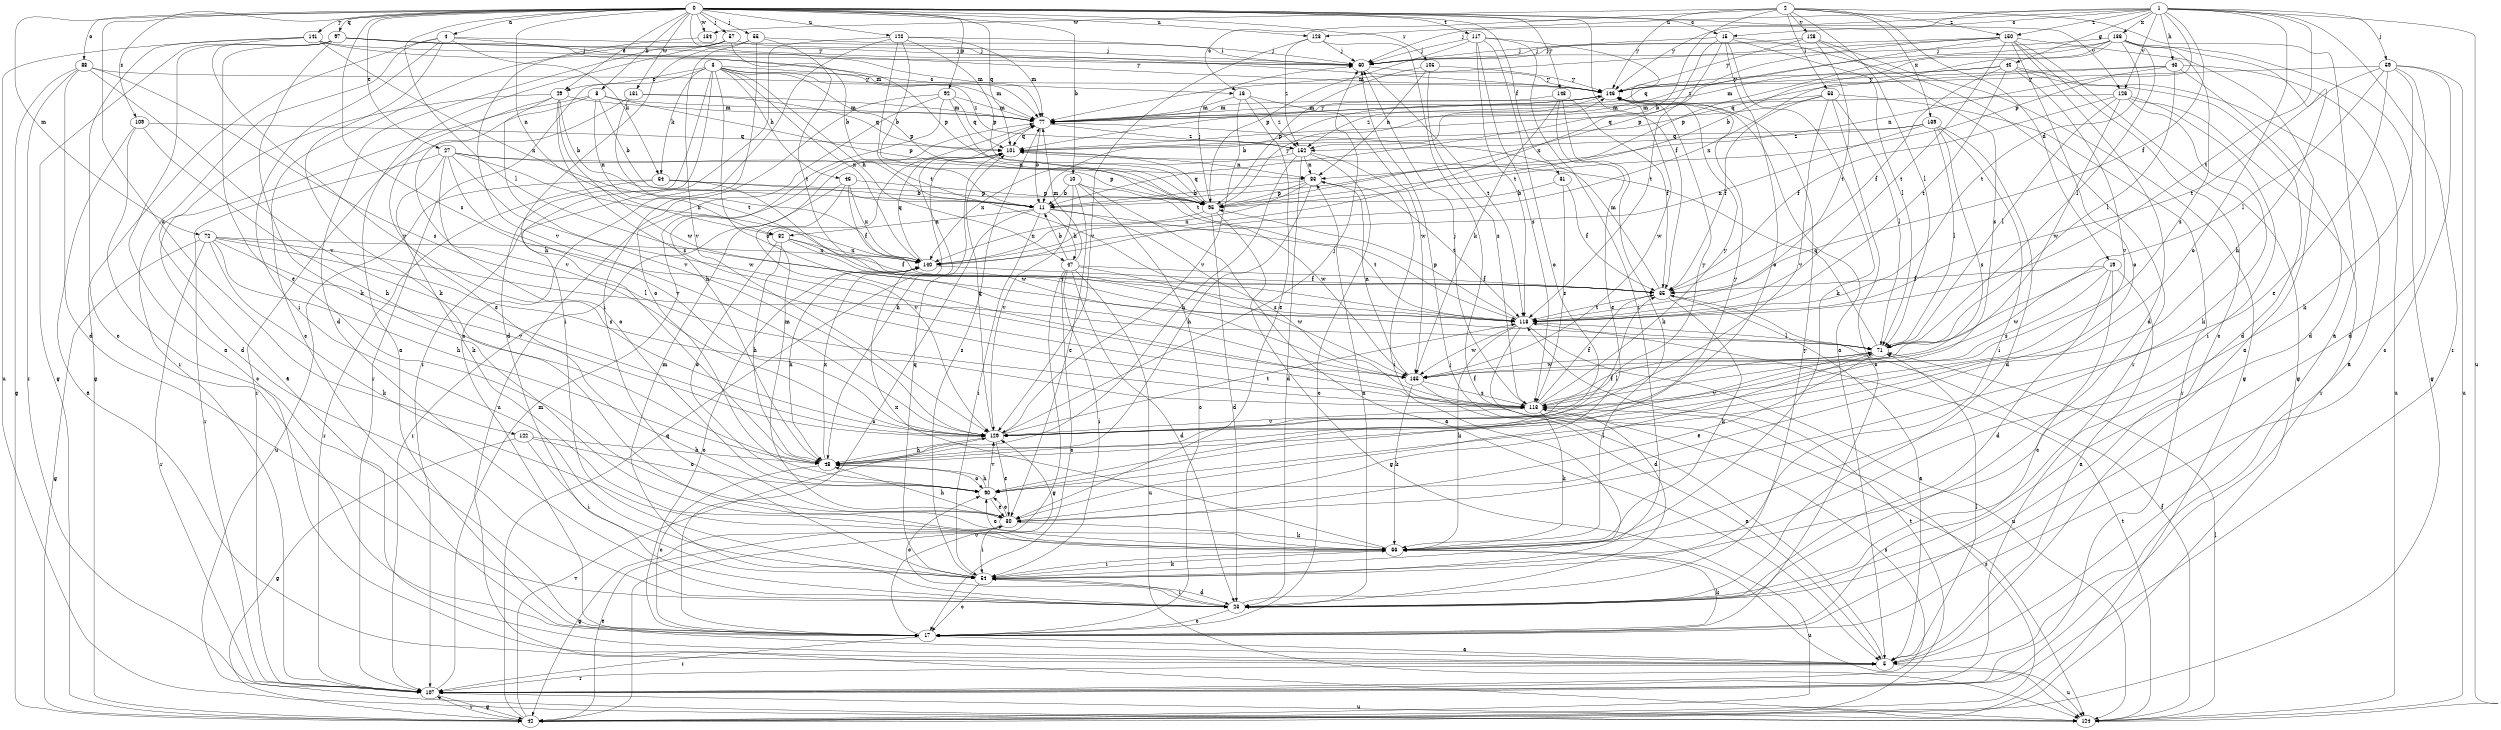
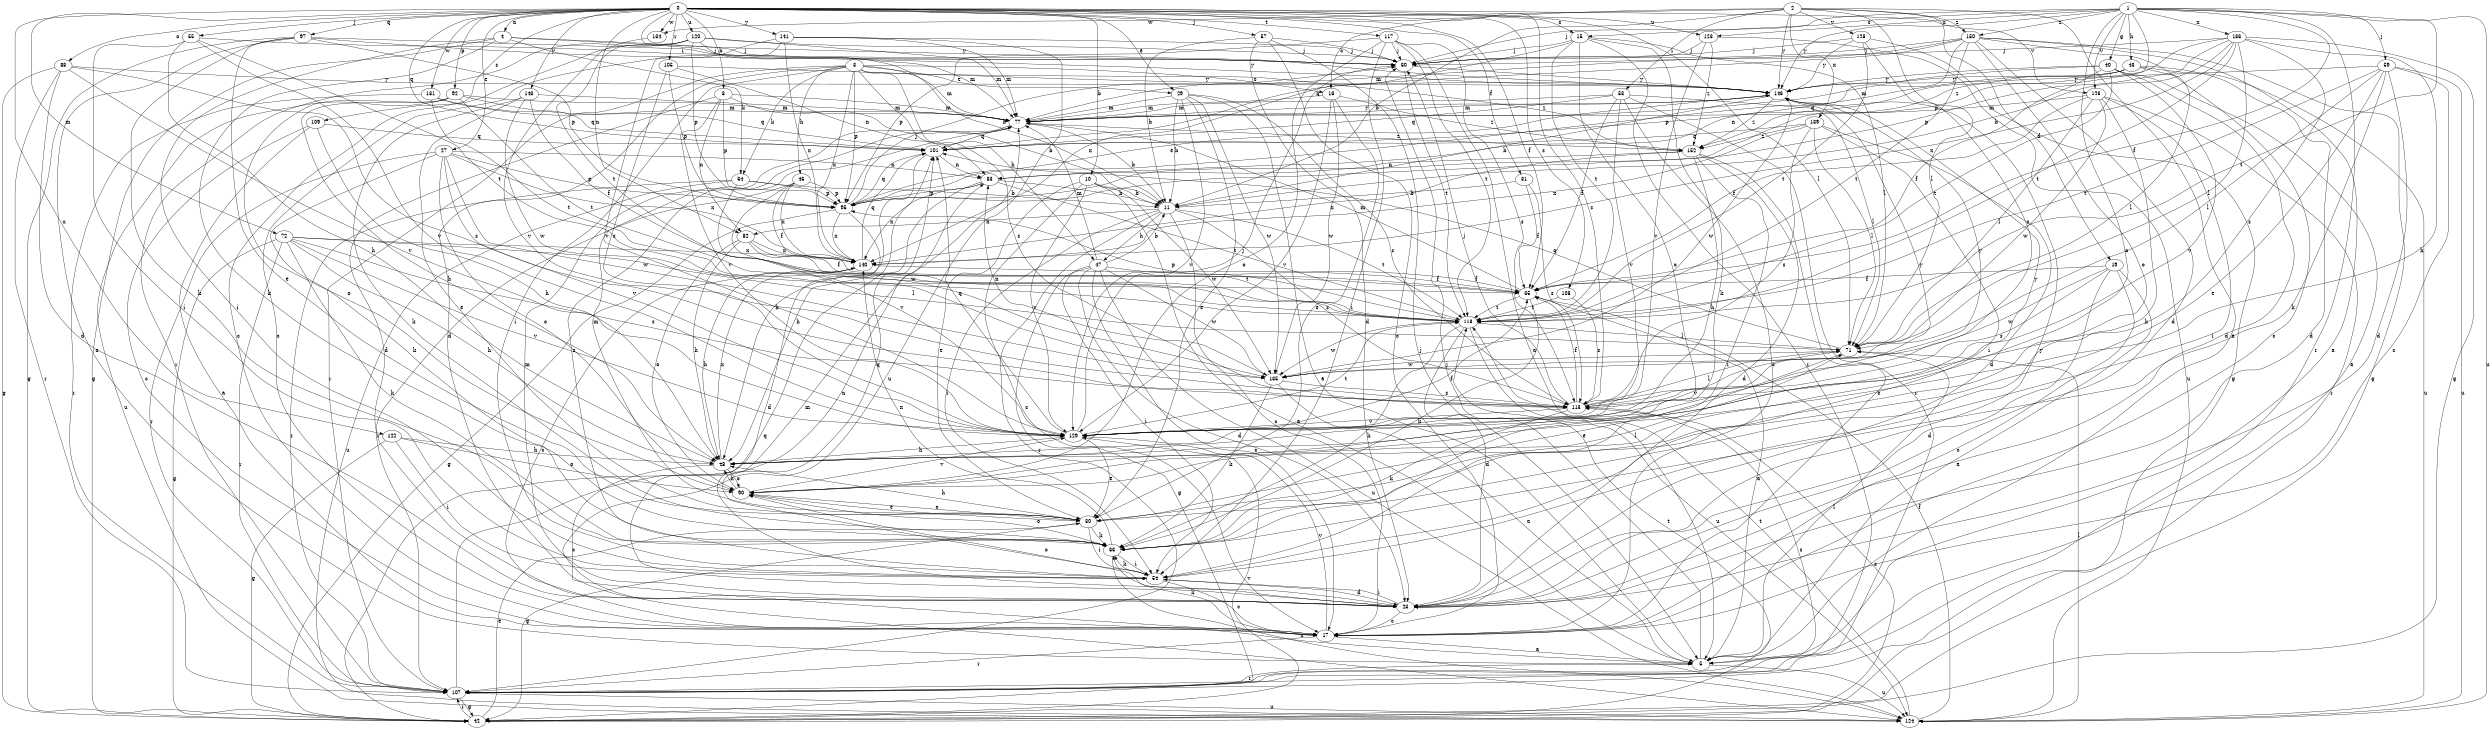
(1288, 151) -> (1172, 151)
(1475, 237) -> (542, 237)
none -> (1566, 294)
(153, 339) -> (1090, 607)
(401, 351) -> (1421, 351)
(1475, 379) -> (2189, 379)
